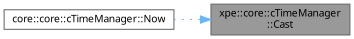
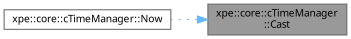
(89, 20) -> (87, 20)
